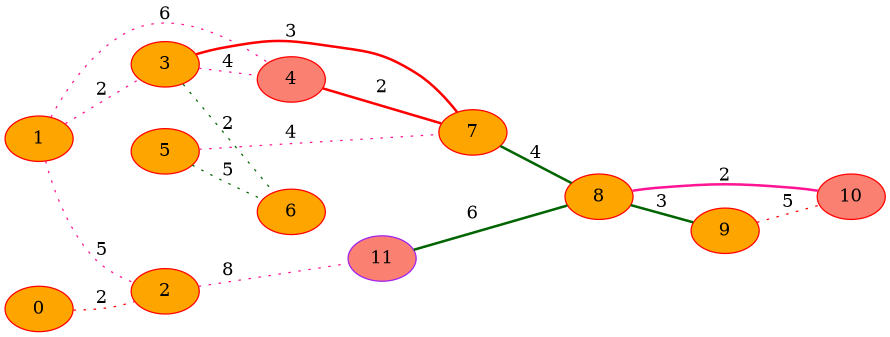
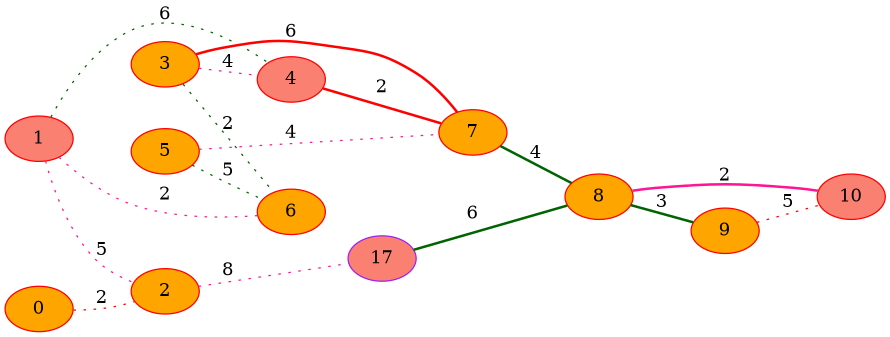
(144, 26) -> (144, 26)
(291, 32) -> (291, 32)
(102, 102) -> (151, 210)
(39, 139) -> (39, 139)
(382, 259) -> (382, 259)
